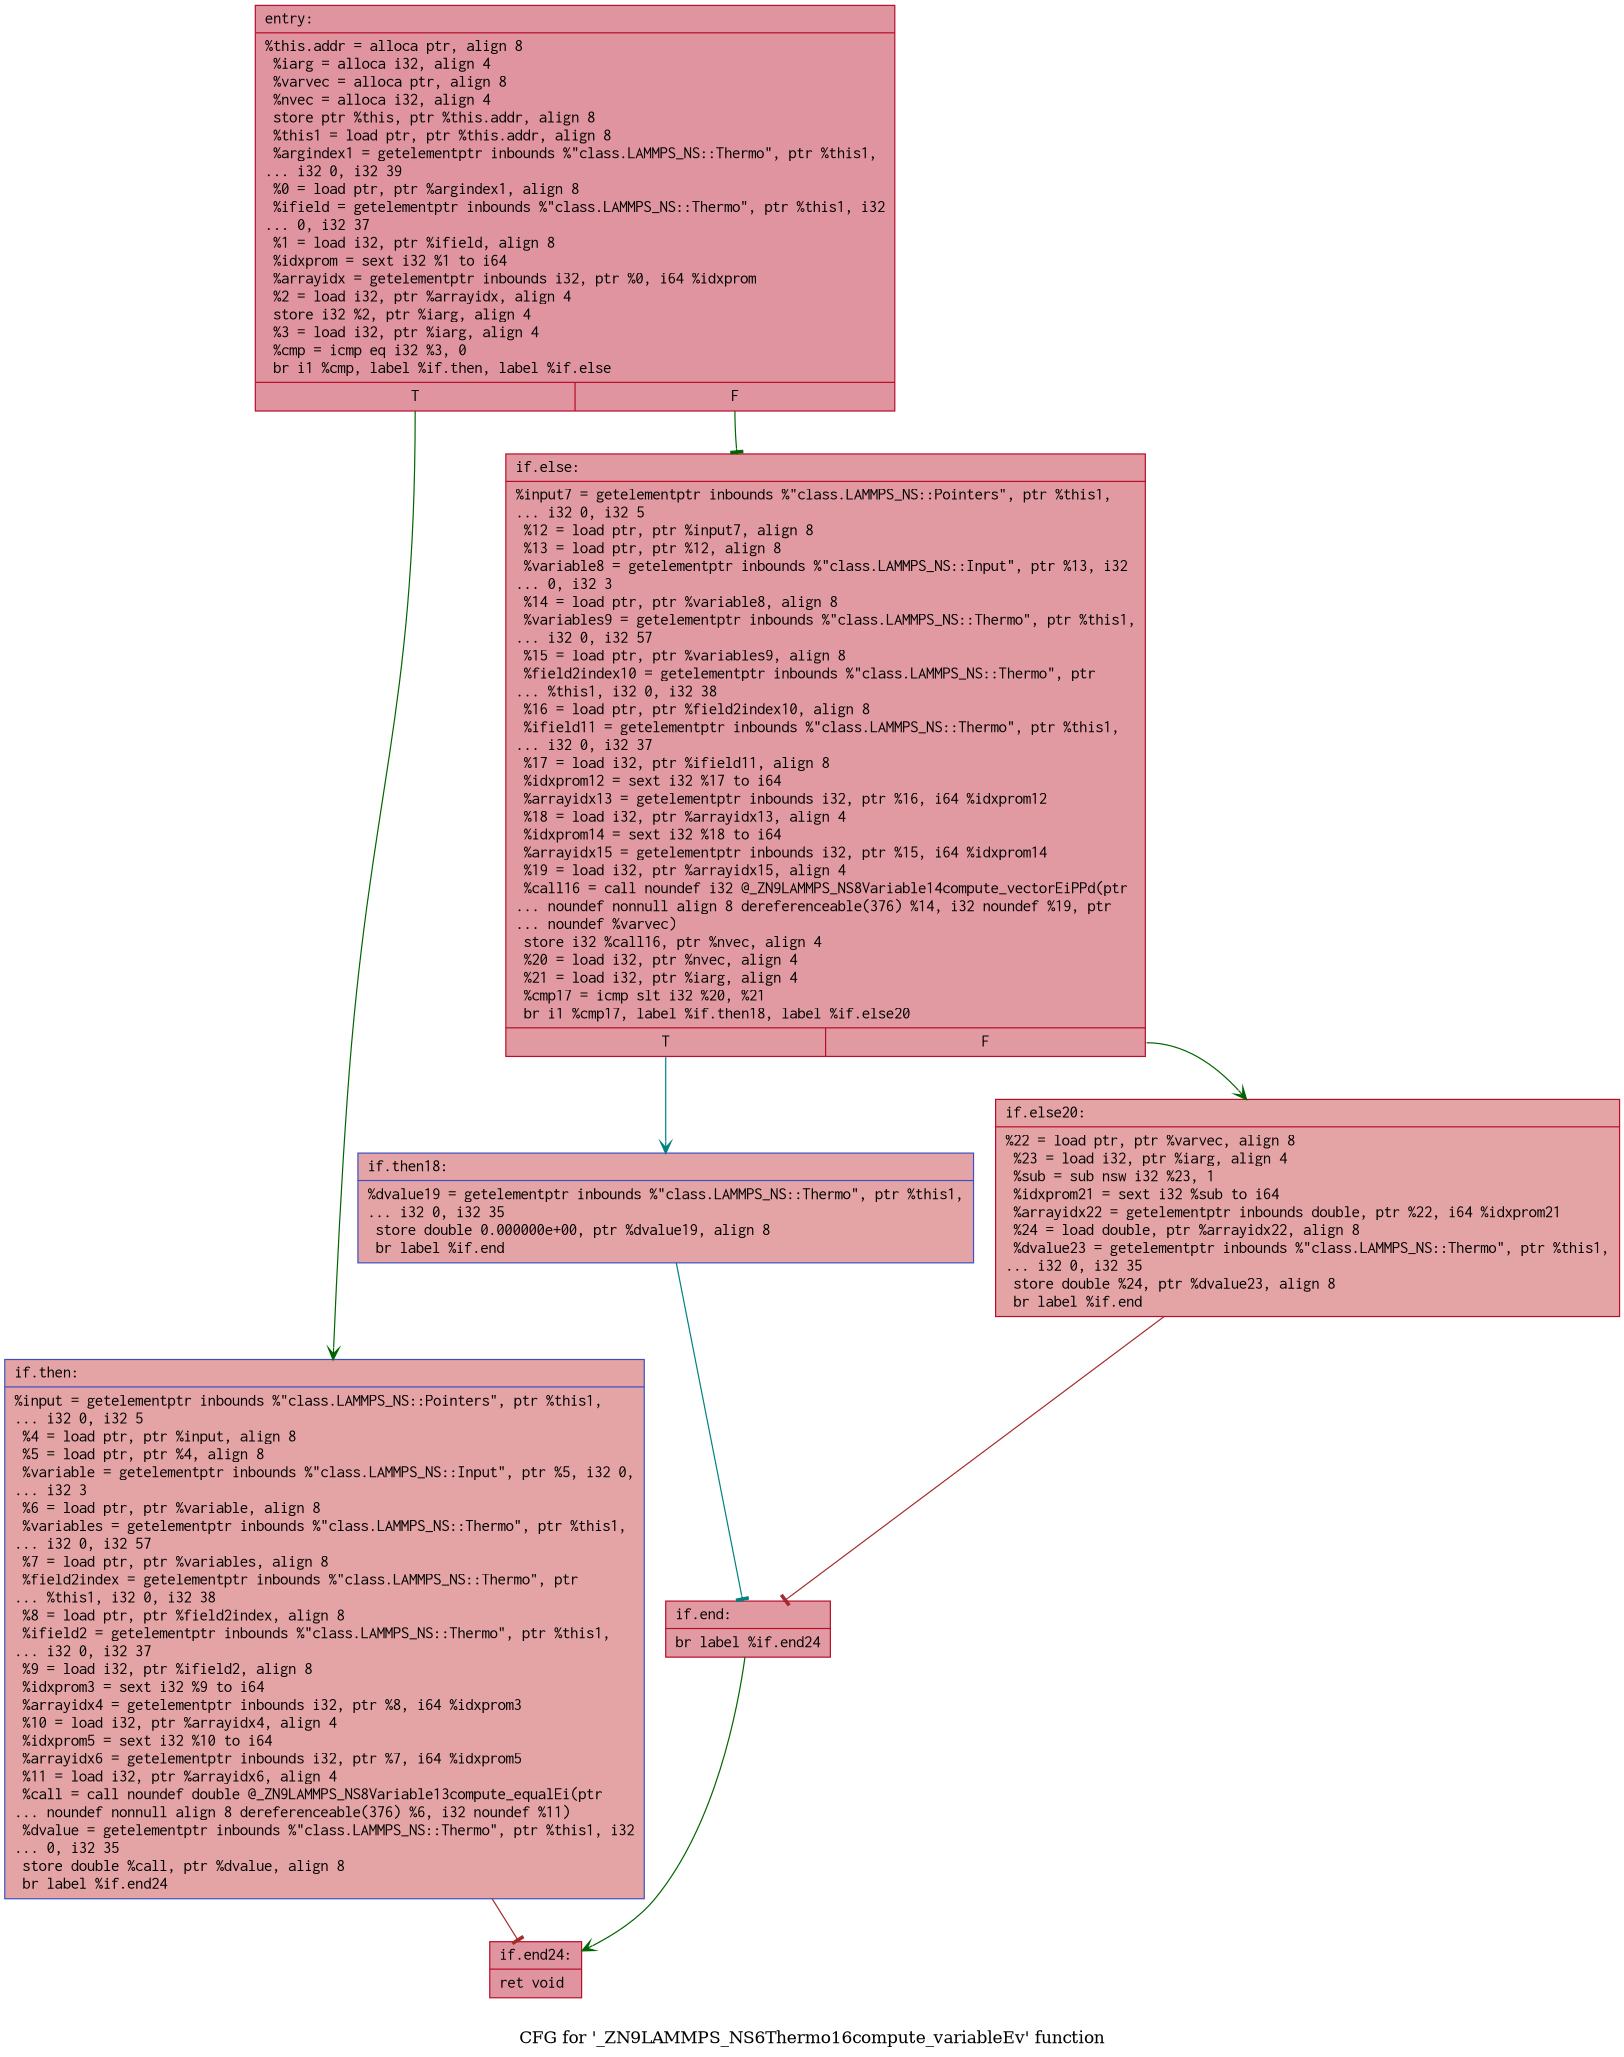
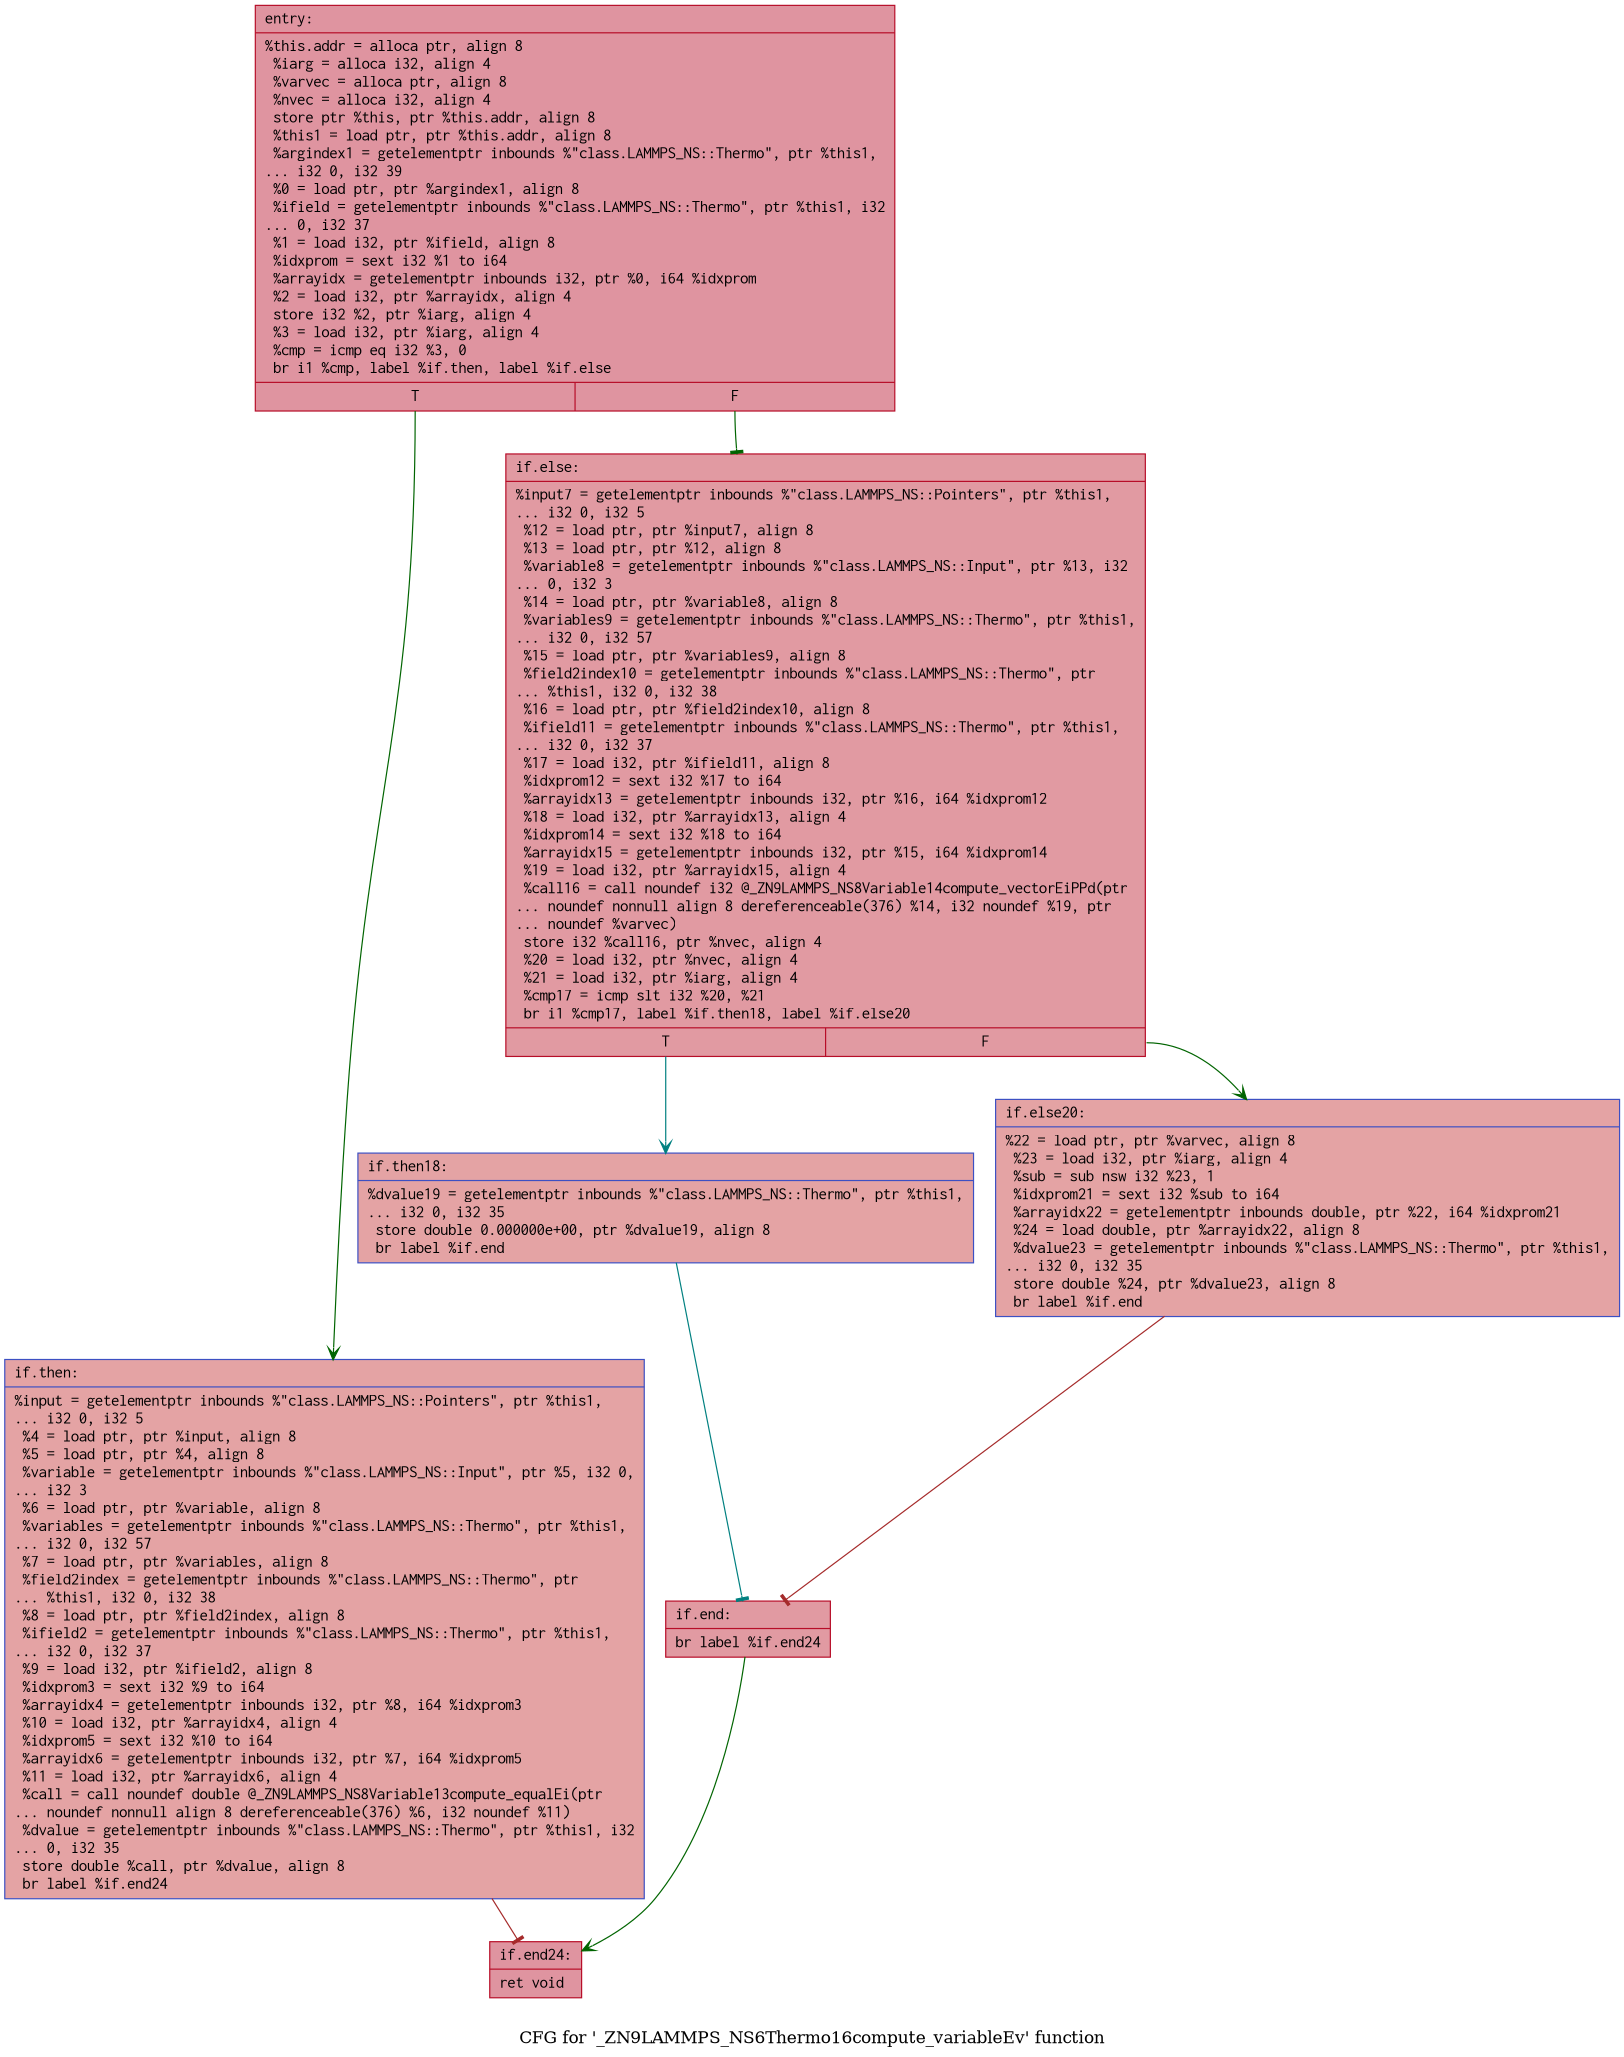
(1308, 1208) -> (1308, 1208)
